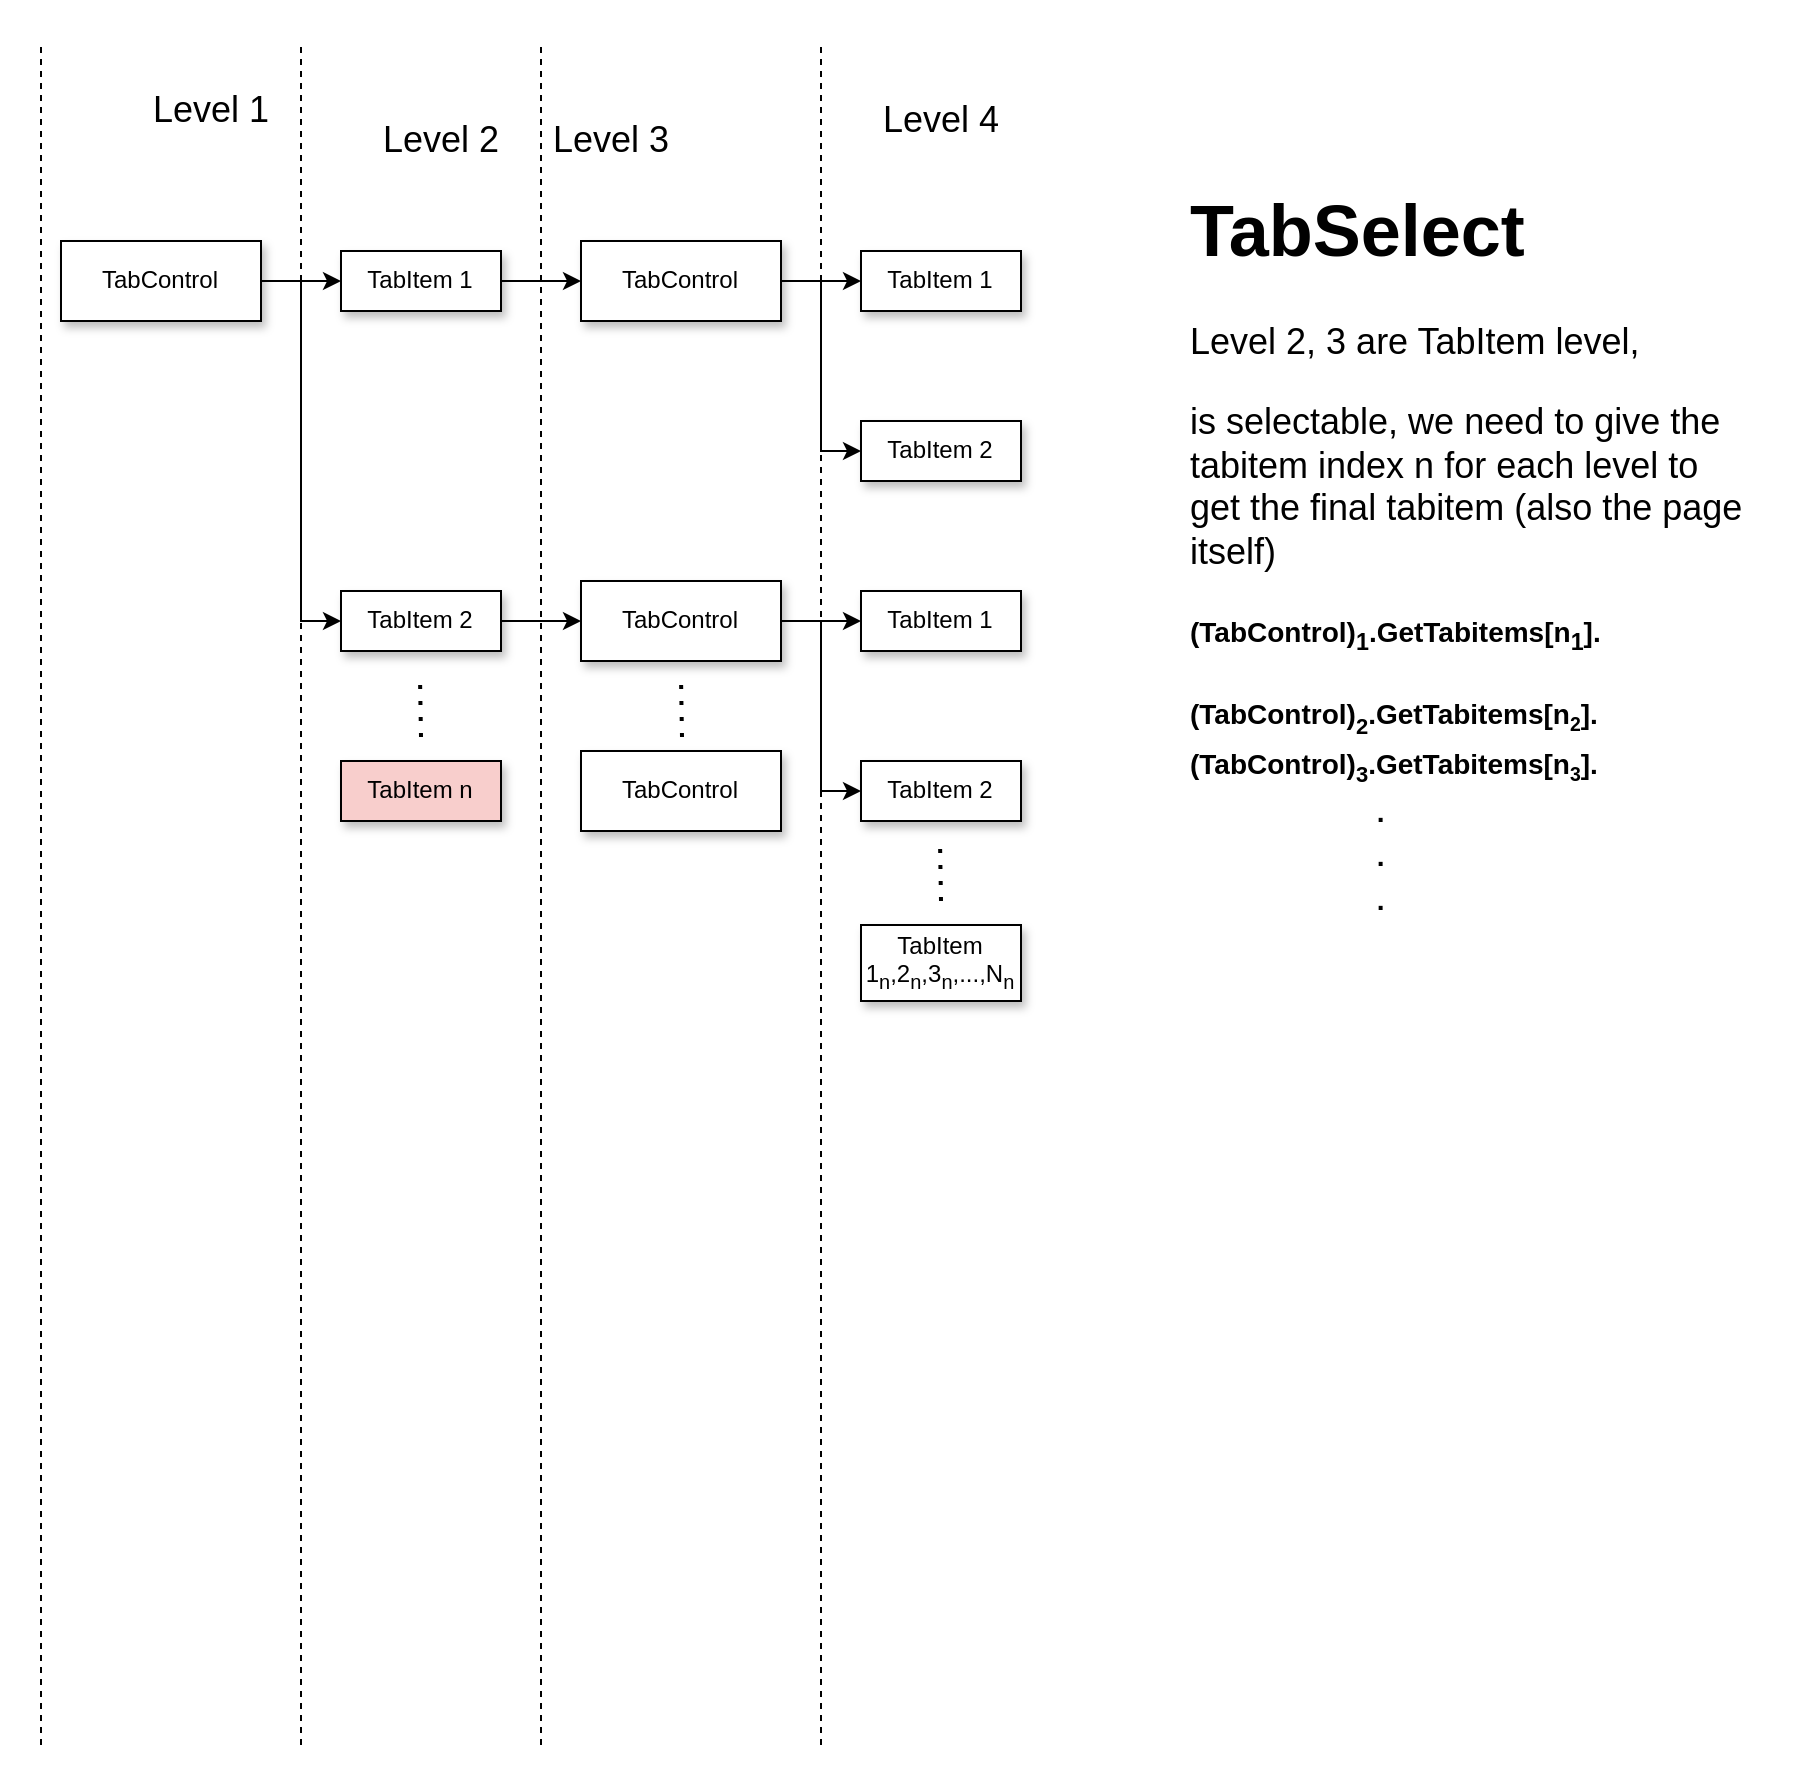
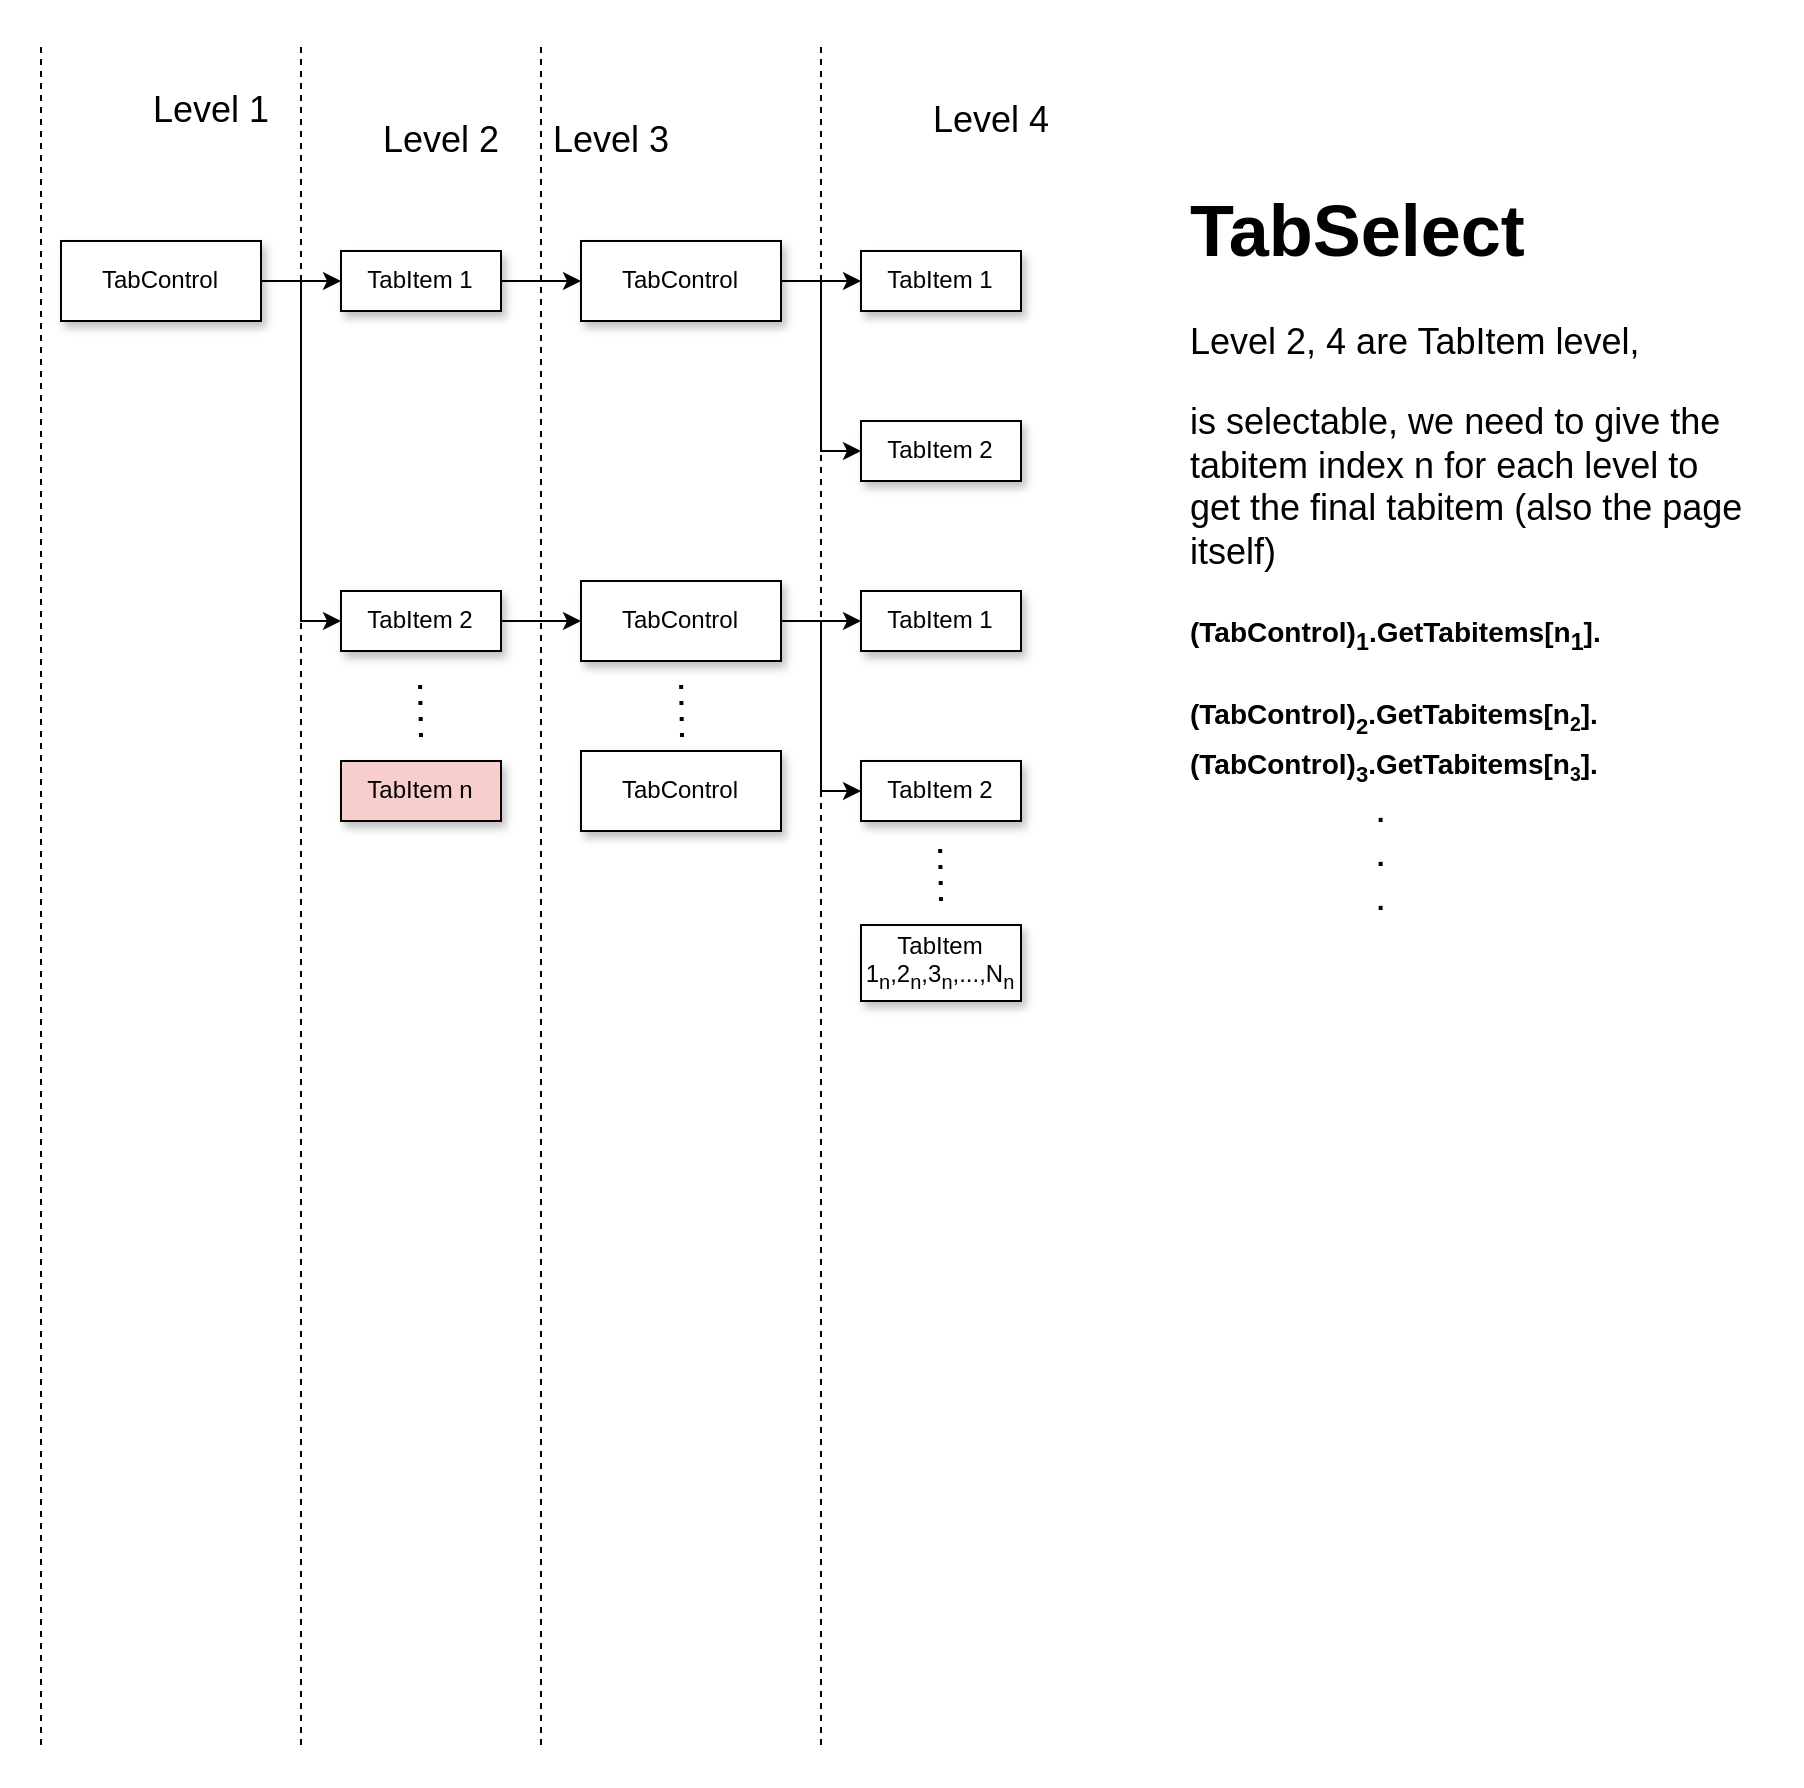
(941, 121) -> (991, 121)
(1473, 465) -> (1473, 465)
